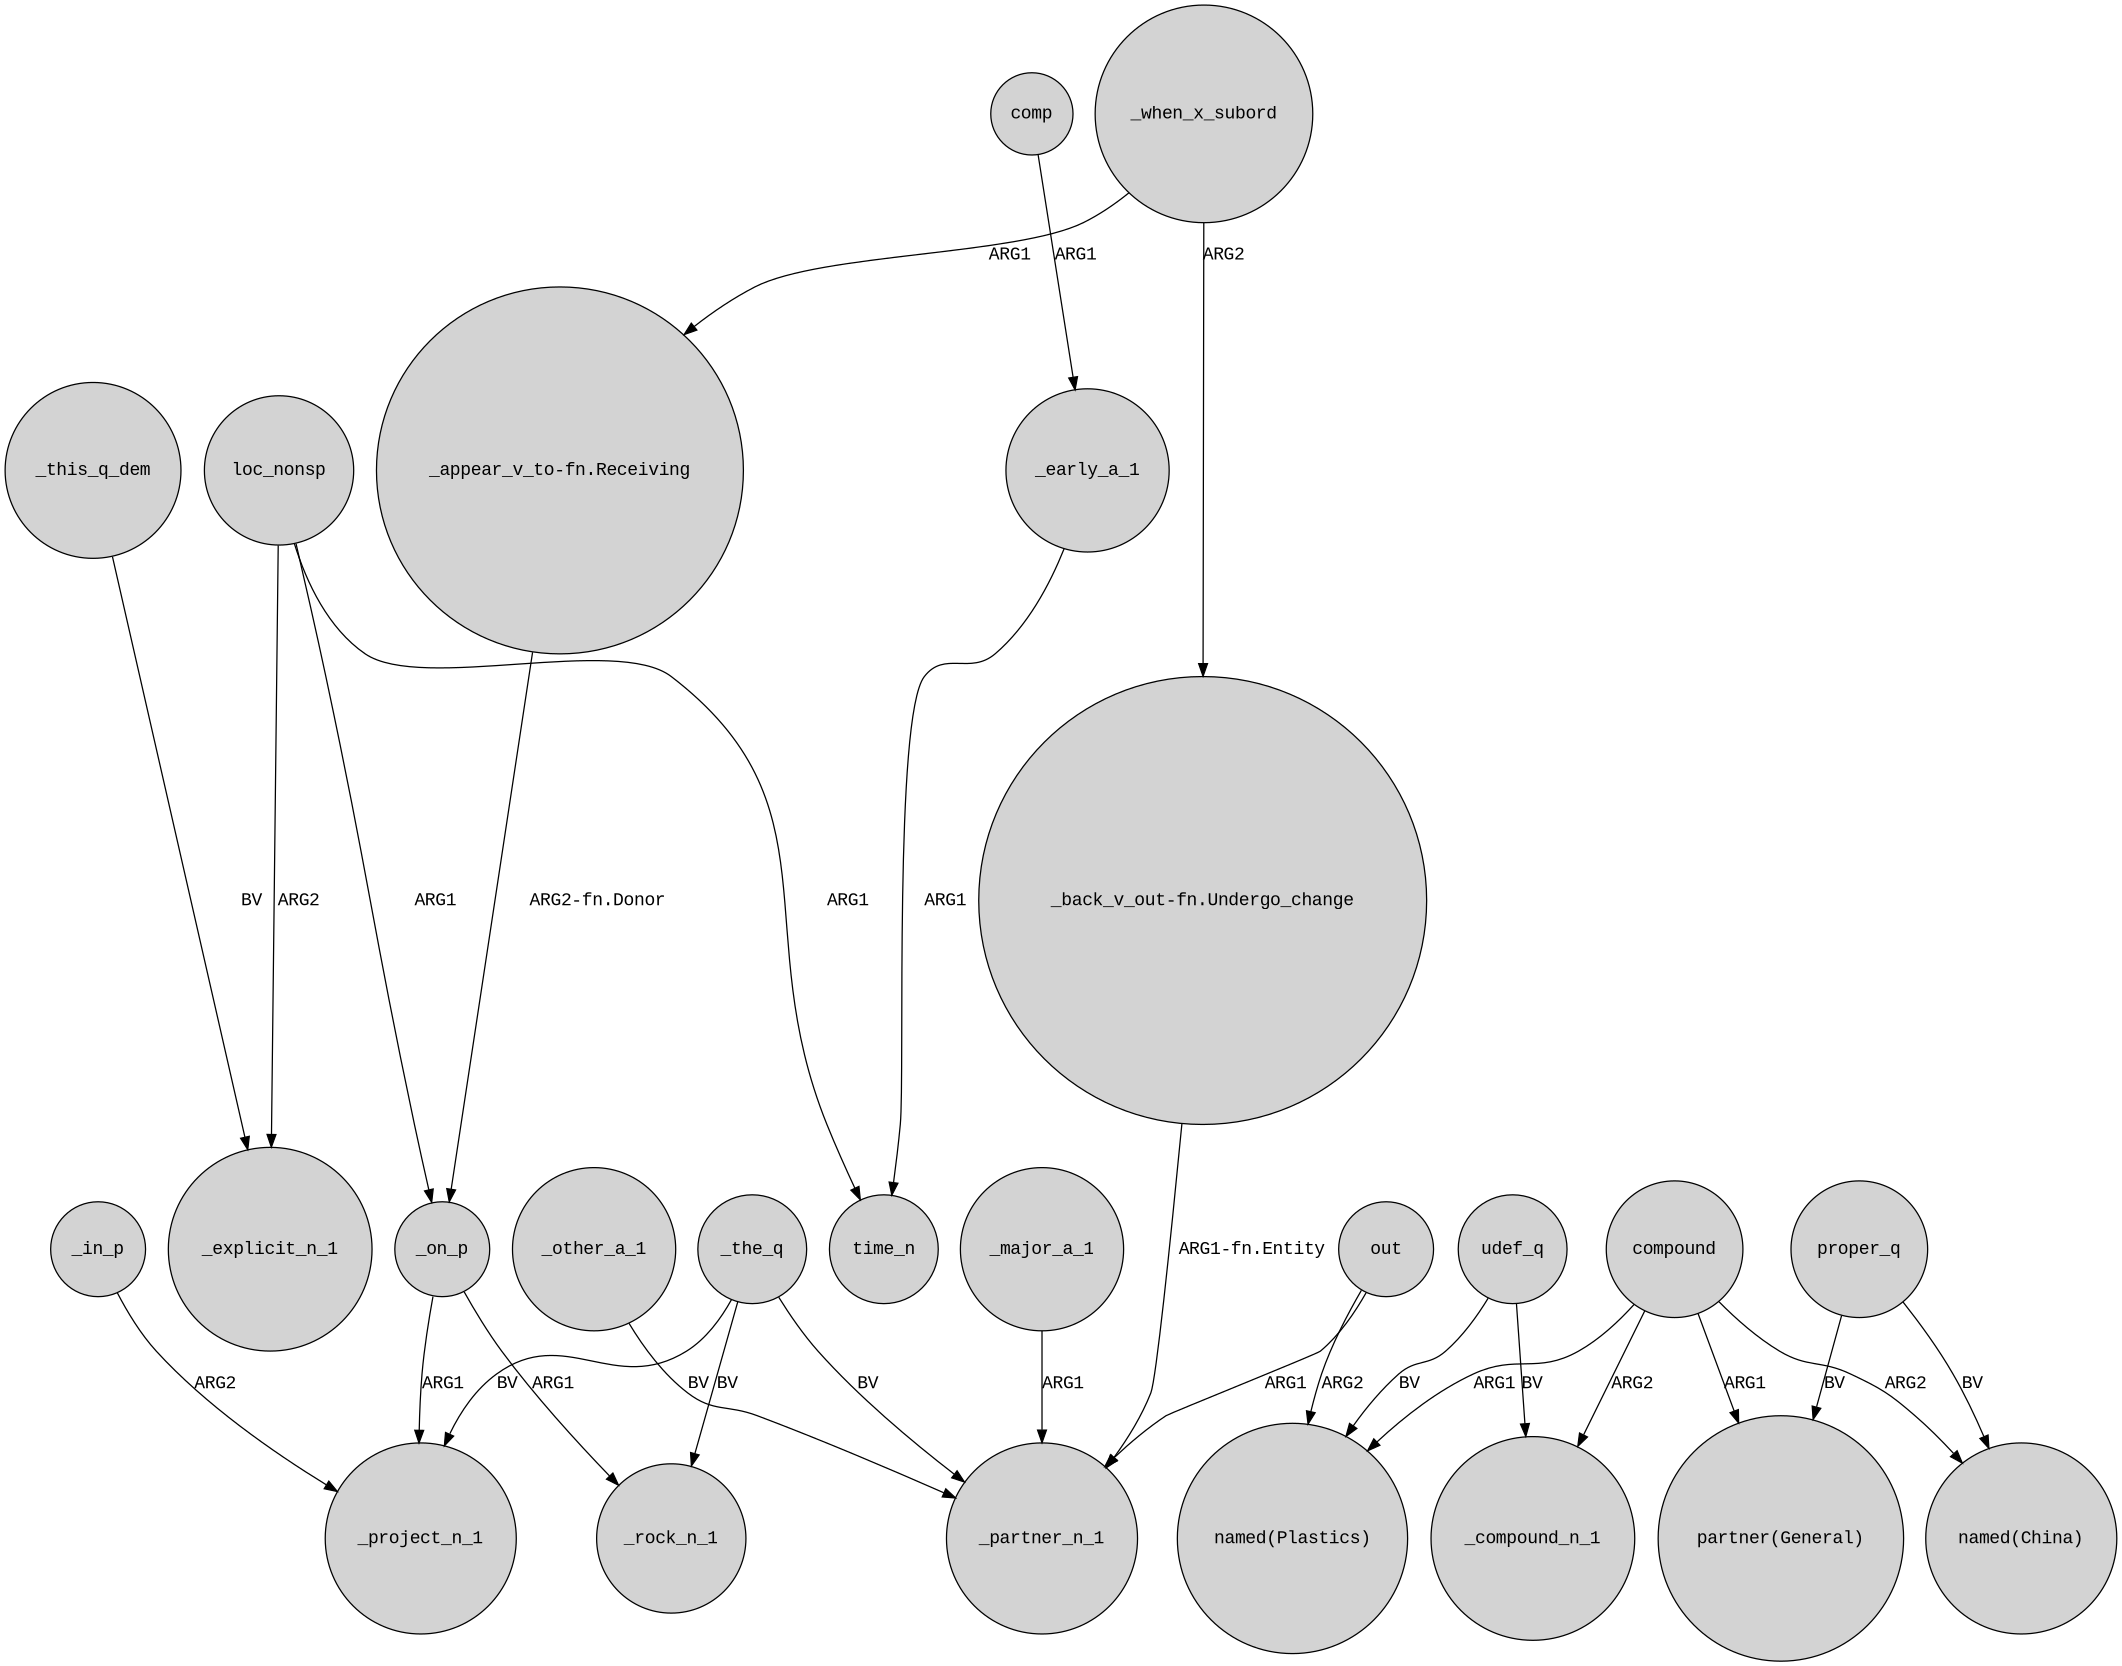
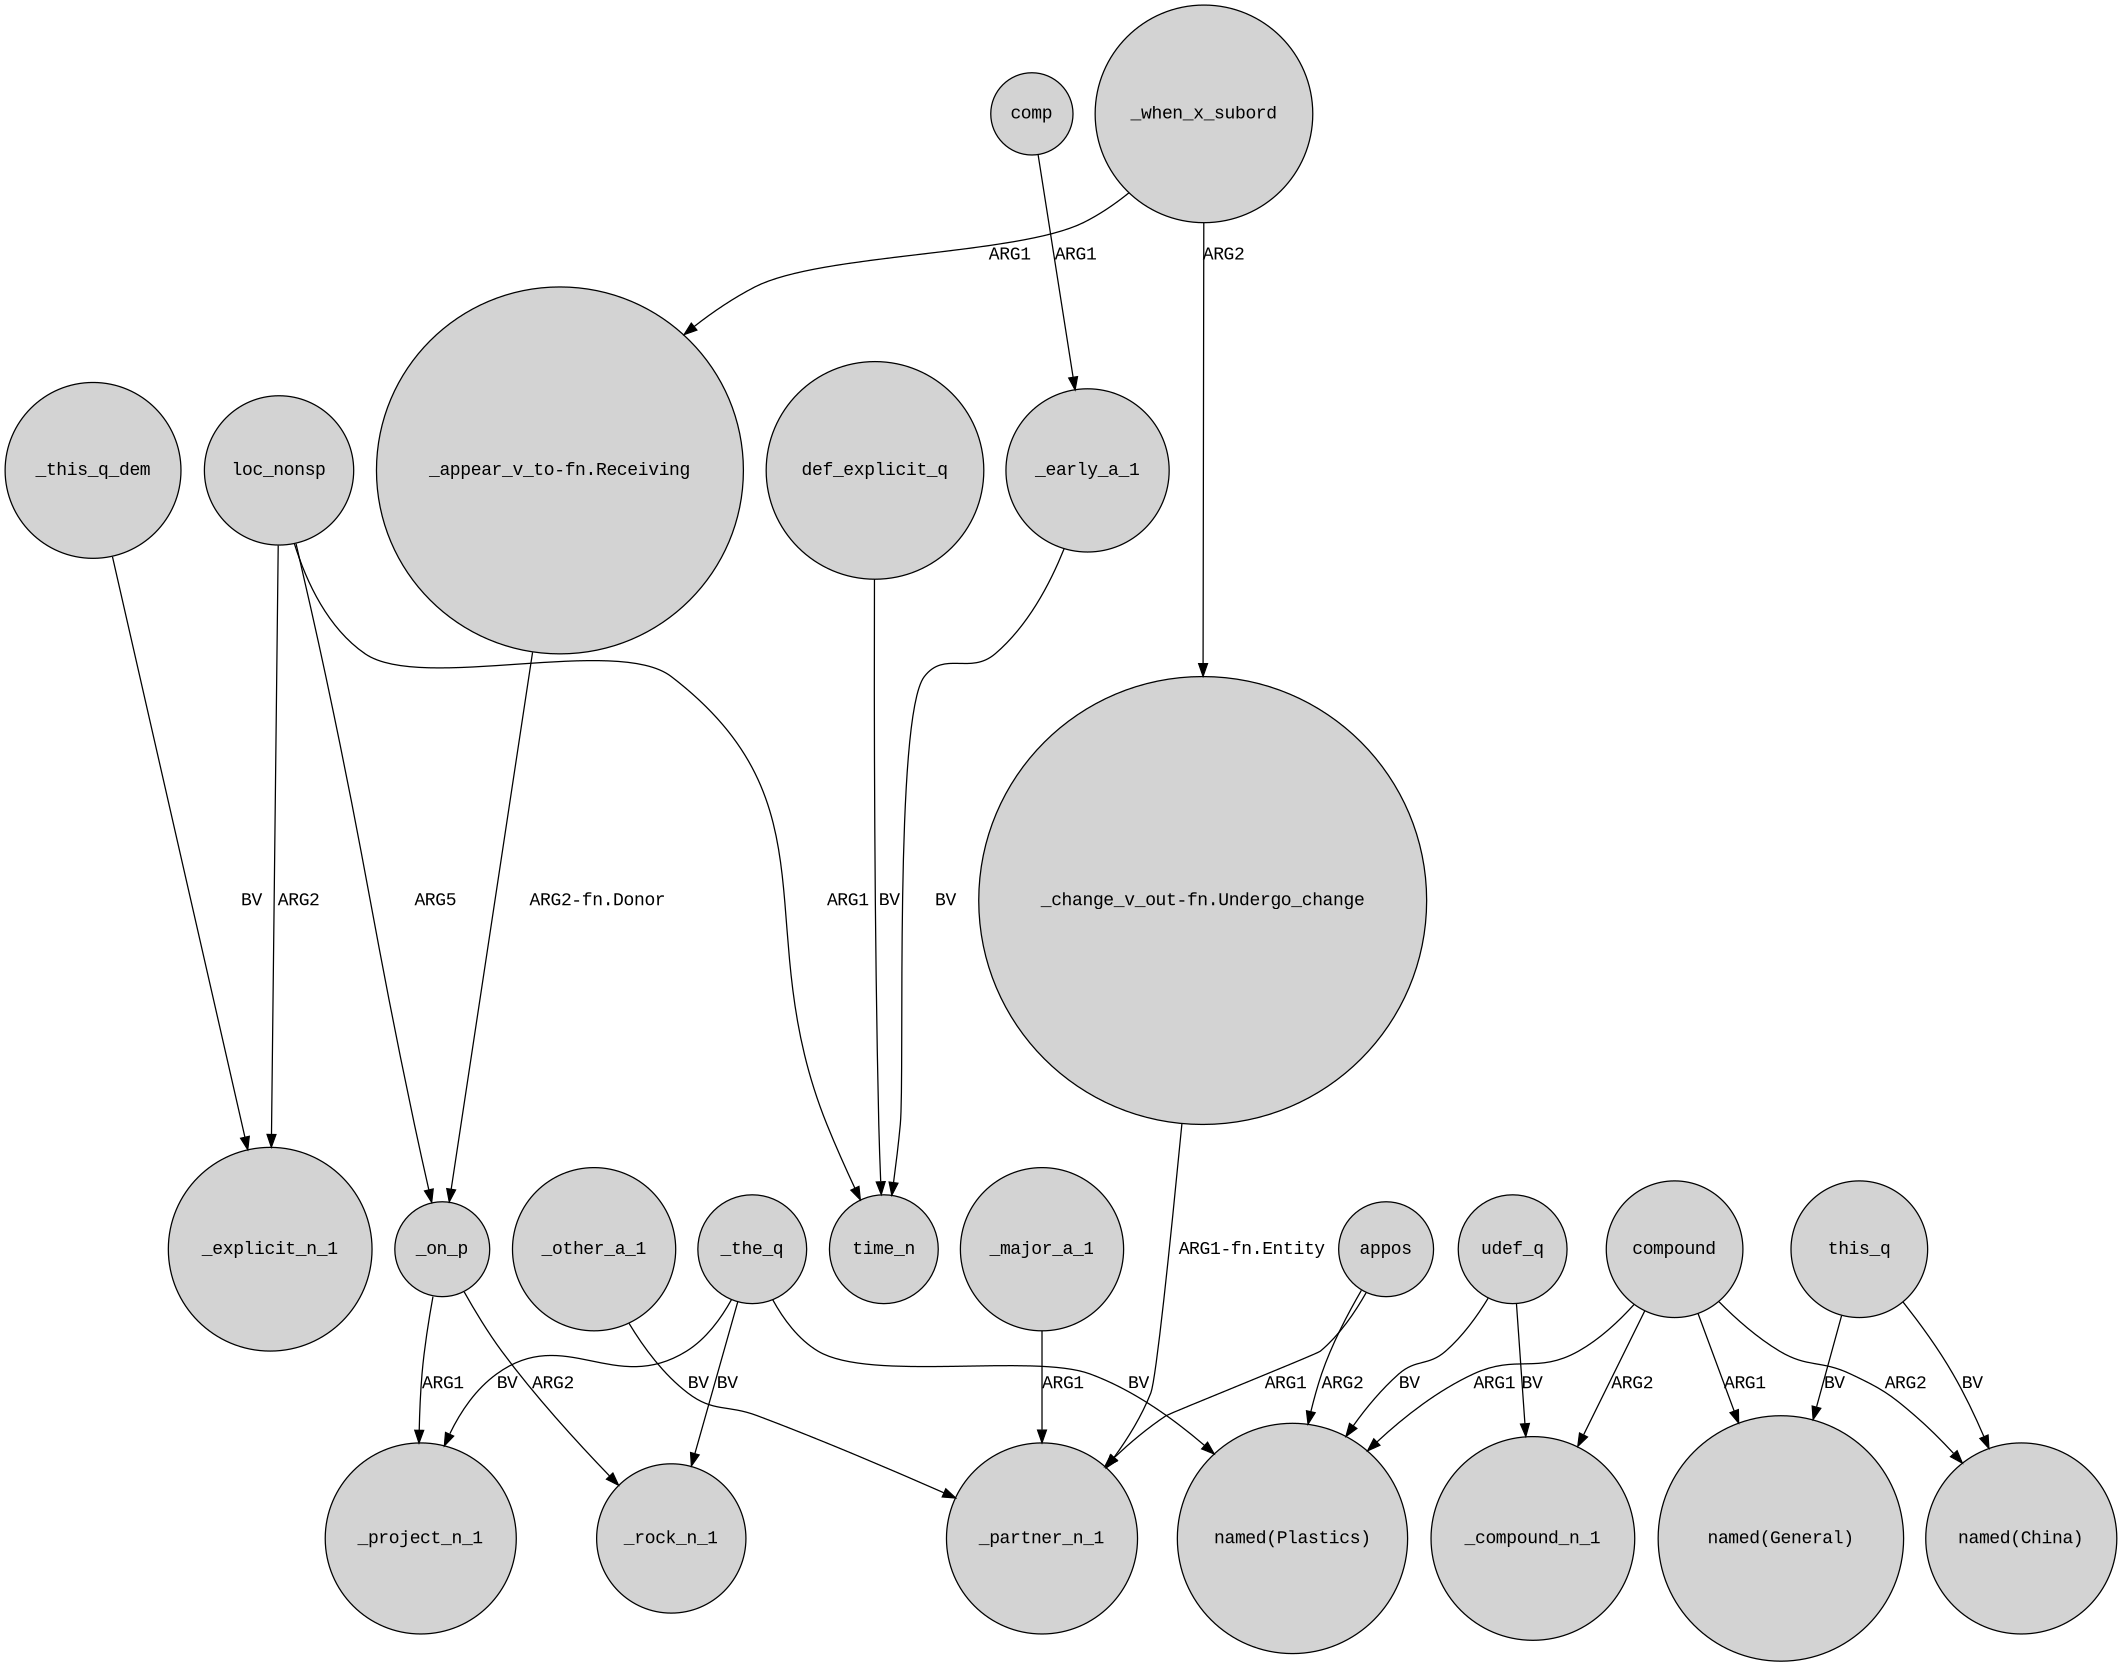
none -> (875, 470)
(436, 901) -> (436, 901)
(946, 901) -> (946, 901)
(1203, 901) -> (1203, 901)
(98, 1249) -> none
(1386, 1249) -> (1386, 1249)
(1859, 1249) -> (1859, 1249)
(554, 1383) -> (554, 1383)
(859, 1393) -> (987, 1366)
(1781, 1538) -> (1781, 1538)
